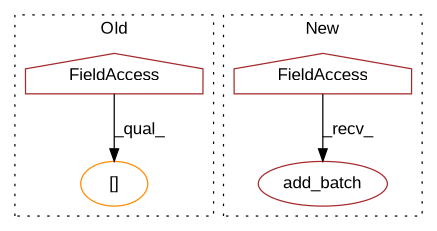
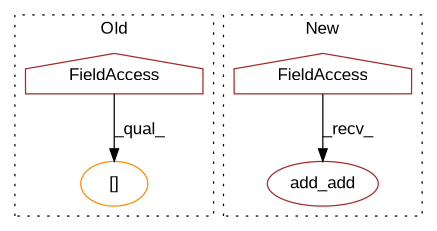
(323, 184) -> (323, 184)
